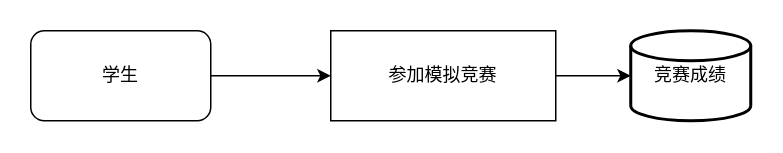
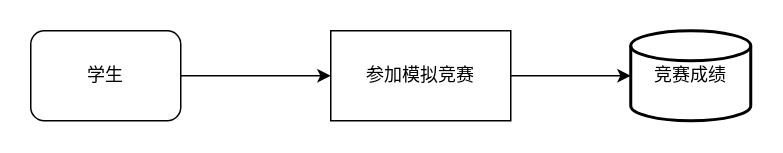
(121, 76) -> (106, 76)
(443, 76) -> (421, 76)
